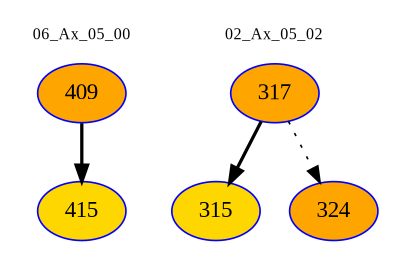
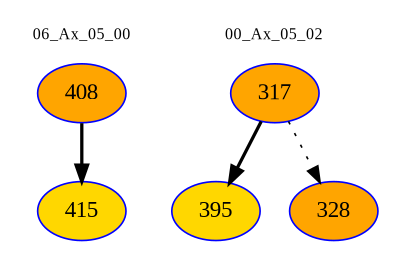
(275, 35) -> (275, 35)
(82, 93) -> (82, 93)
(216, 211) -> (216, 211)
(334, 211) -> (334, 211)
